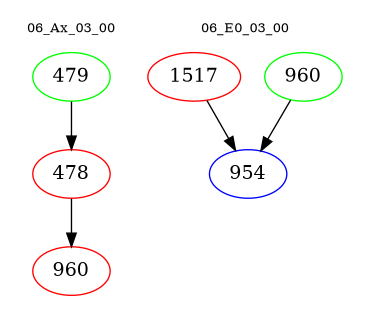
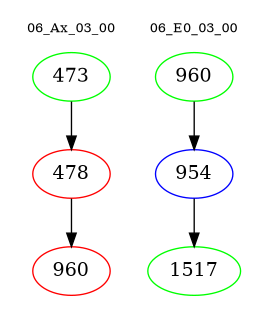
(71, 77) -> (71, 77)
(194, 77) -> (194, 271)
(218, 119) -> (194, 216)
